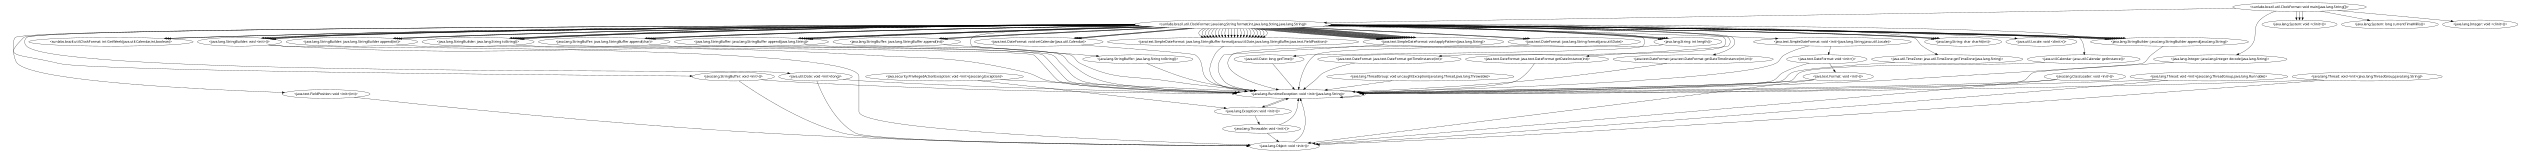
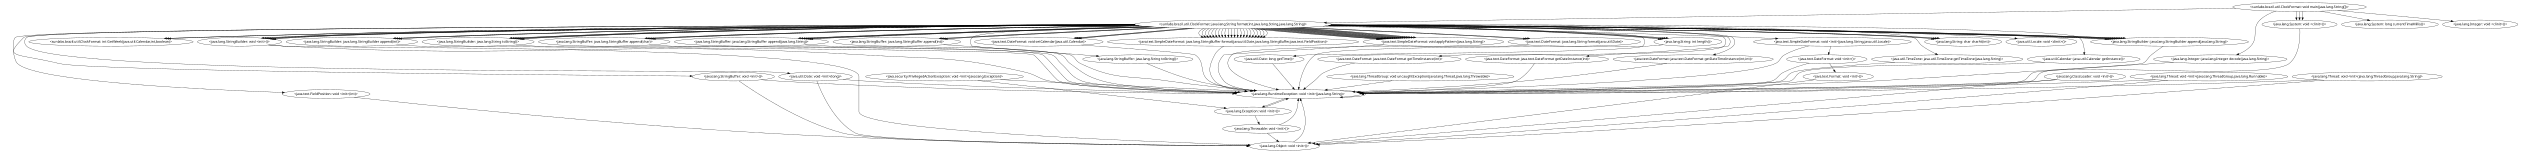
(1588, 88) -> (2038, 75)
